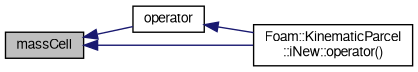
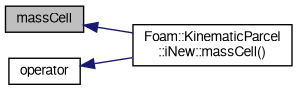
(115, 30) -> none
(333, 45) -> (212, 45)
